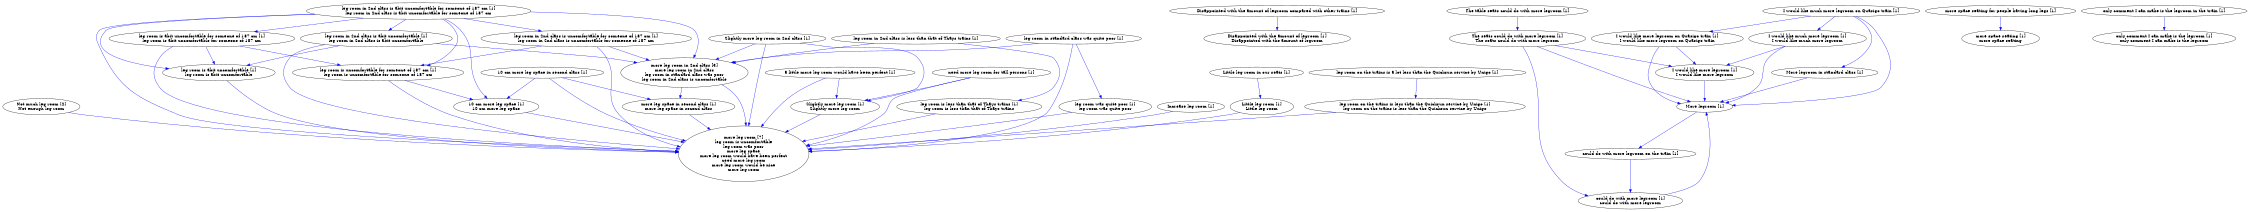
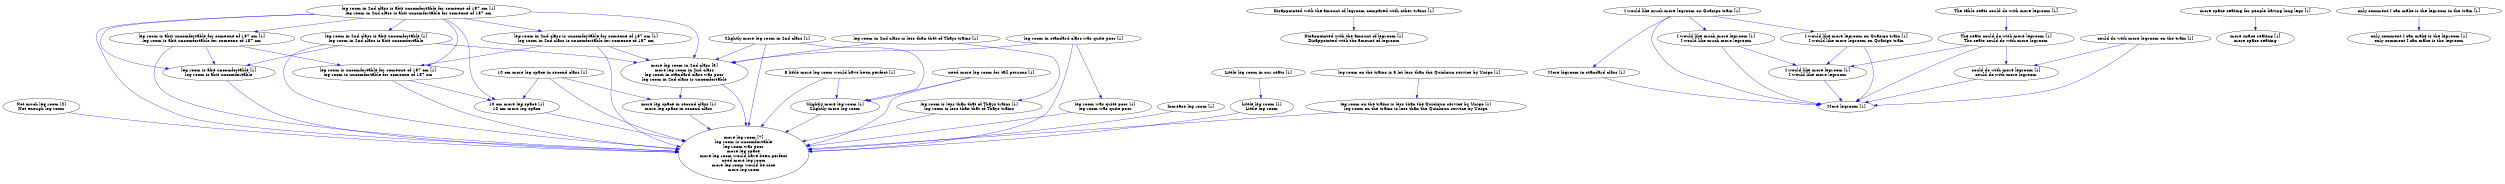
(1669, 129) -> (2014, 96)
